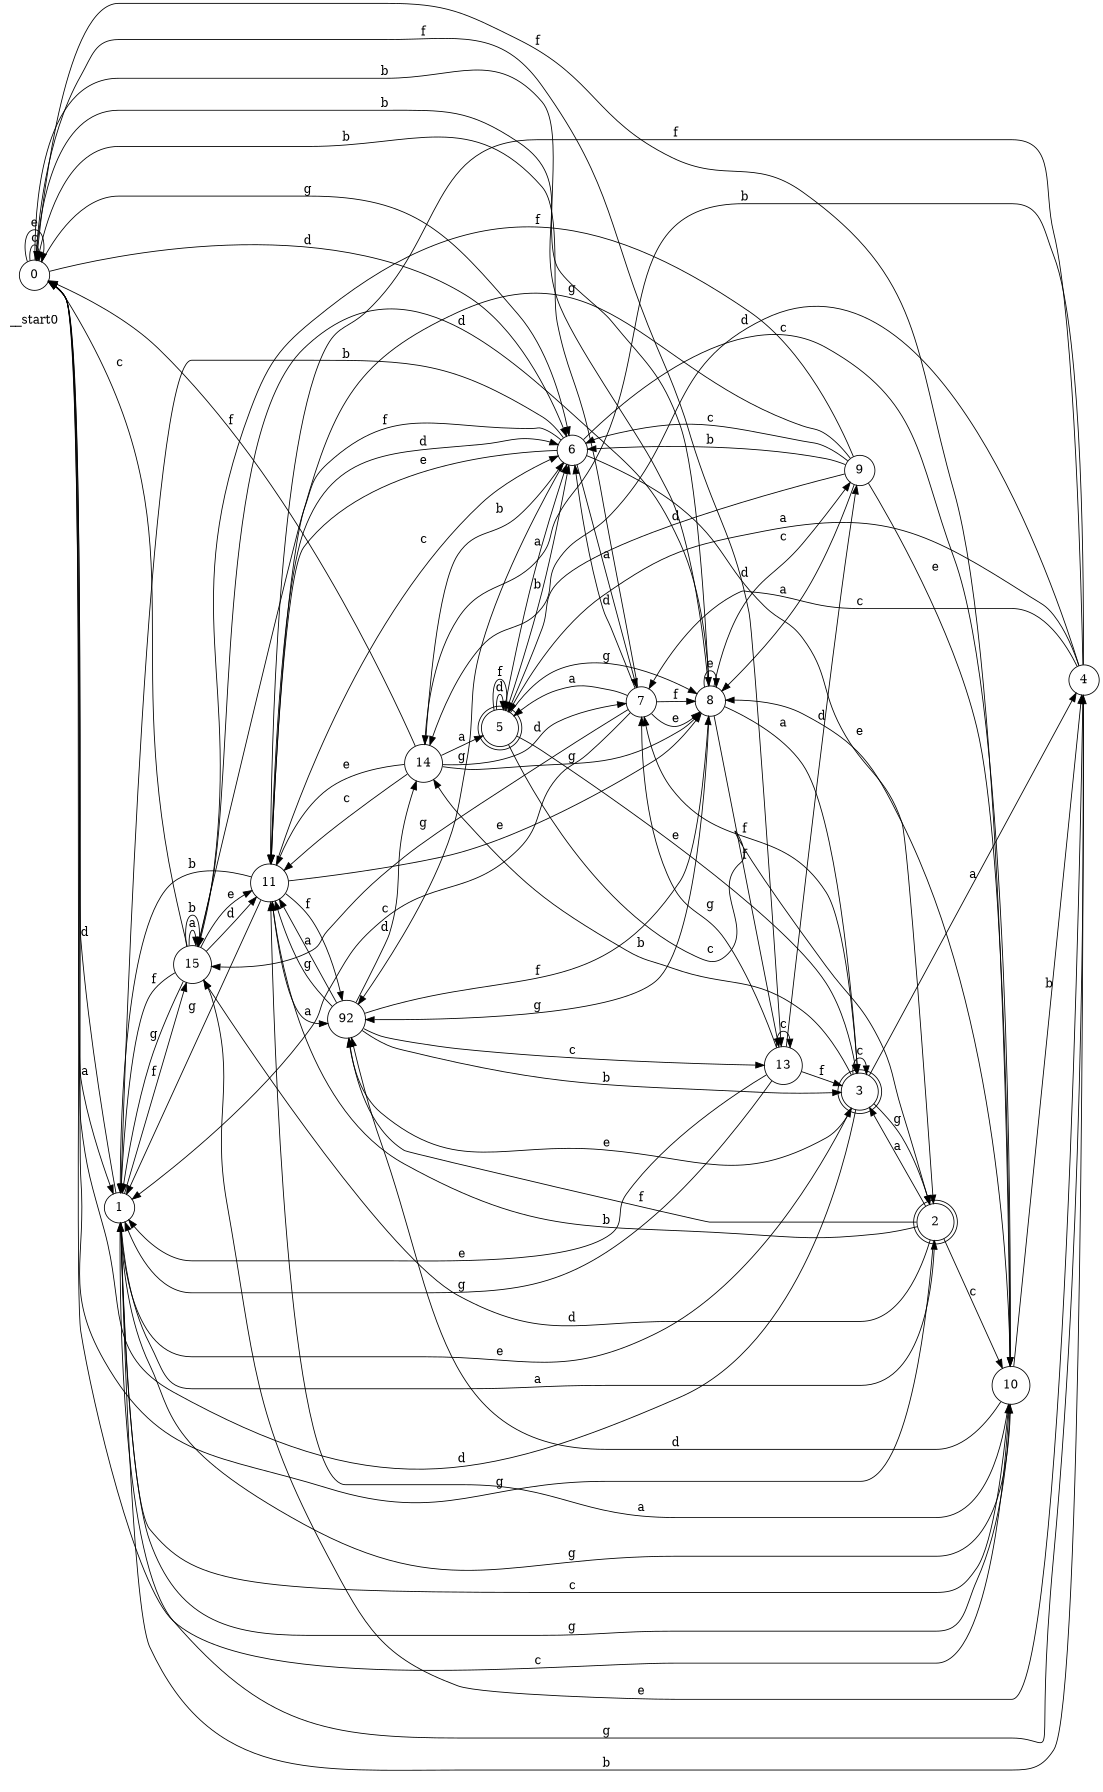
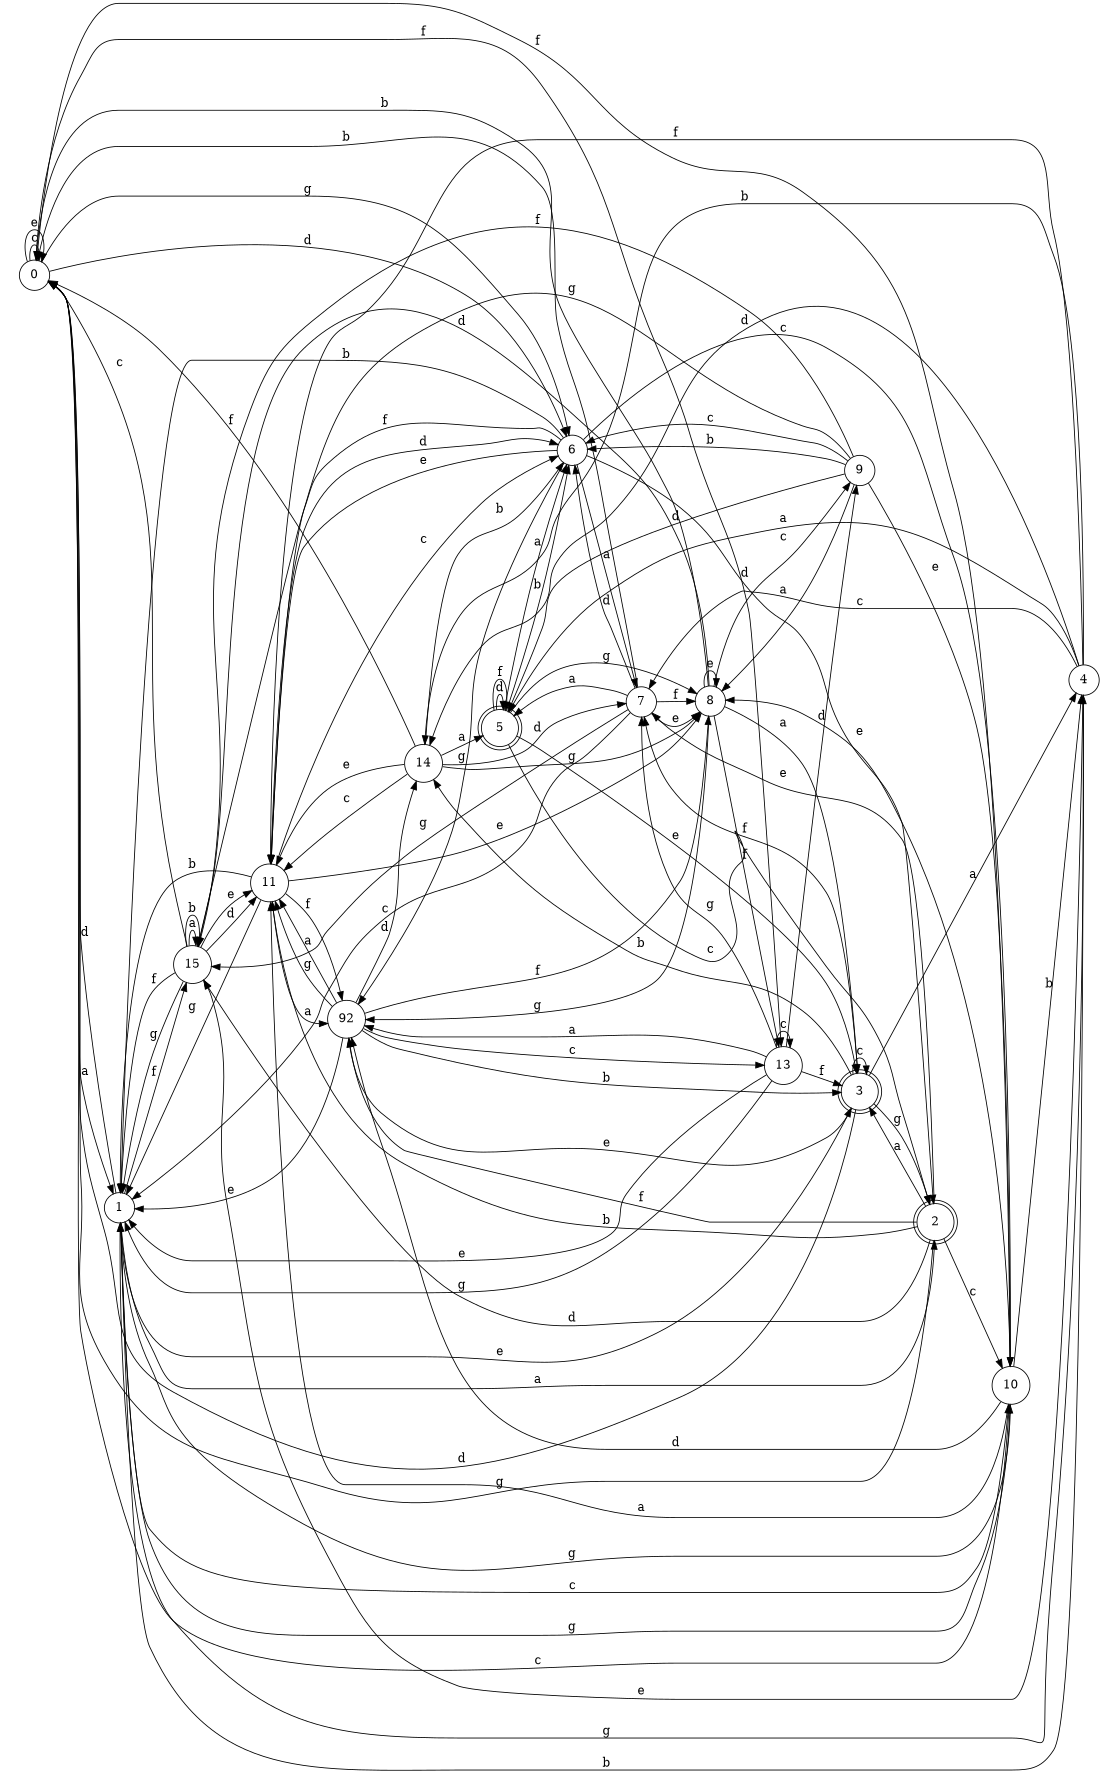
(532, 92) -> none
(35, 321) -> none
none -> (916, 898)
none -> (571, 1037)
none -> (288, 1165)
